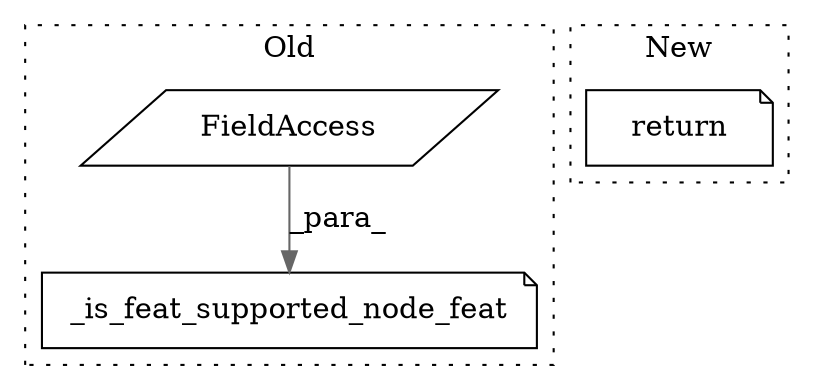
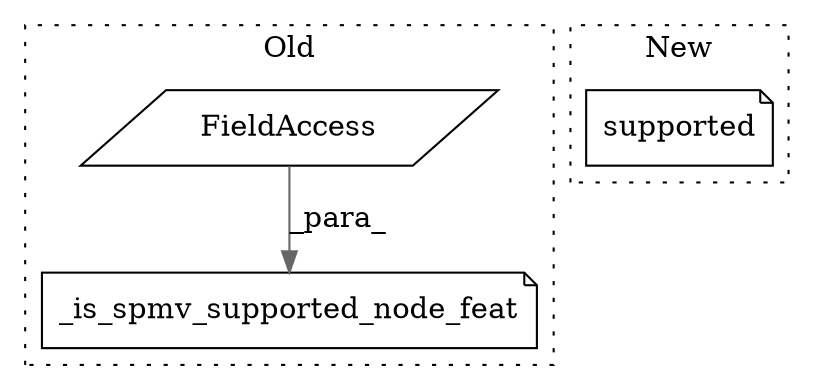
(680, 128) -> (680, 128)
(289, 310) -> (289, 310)
